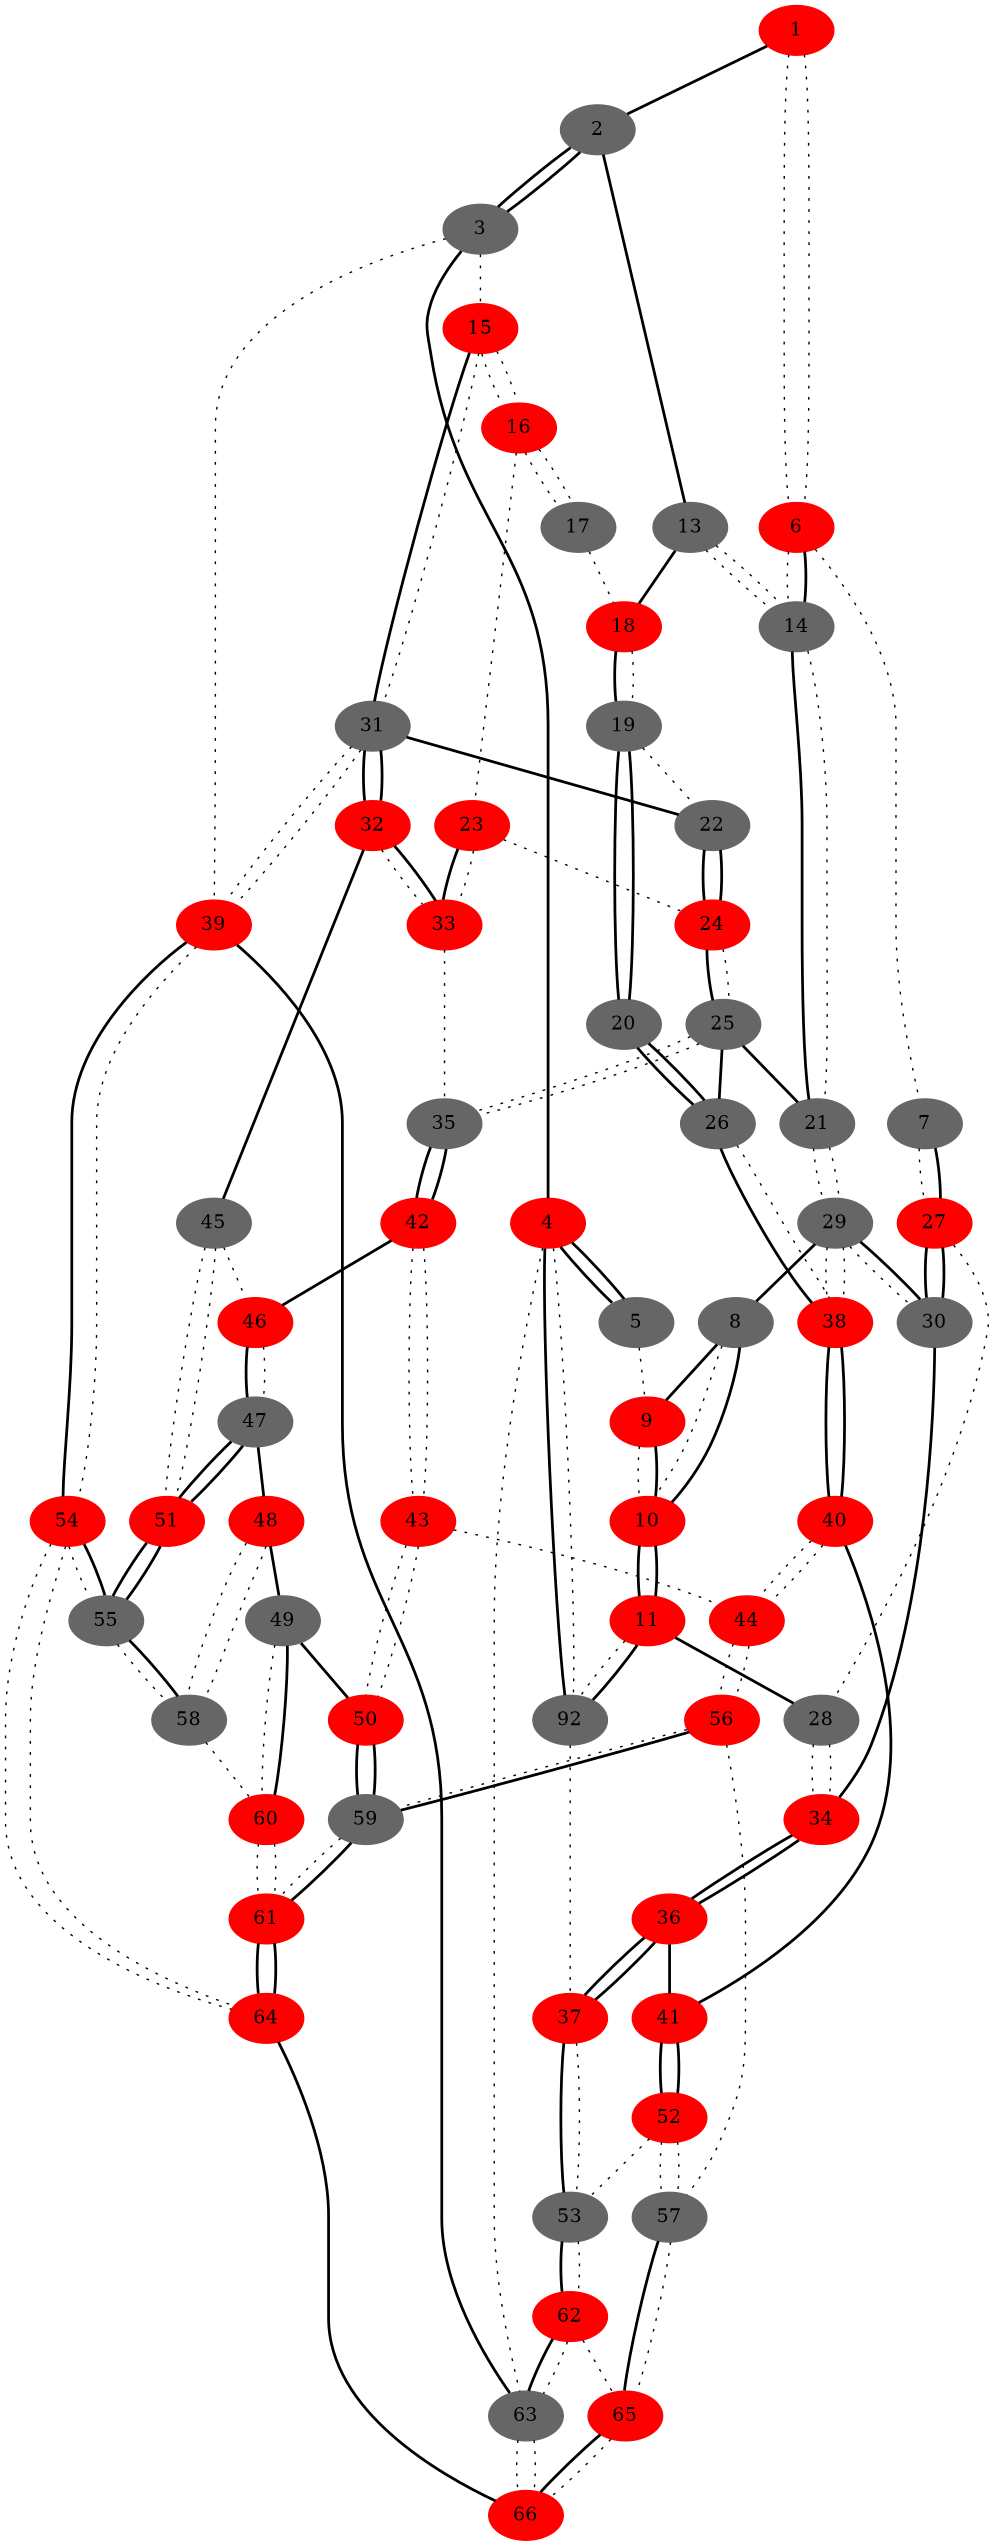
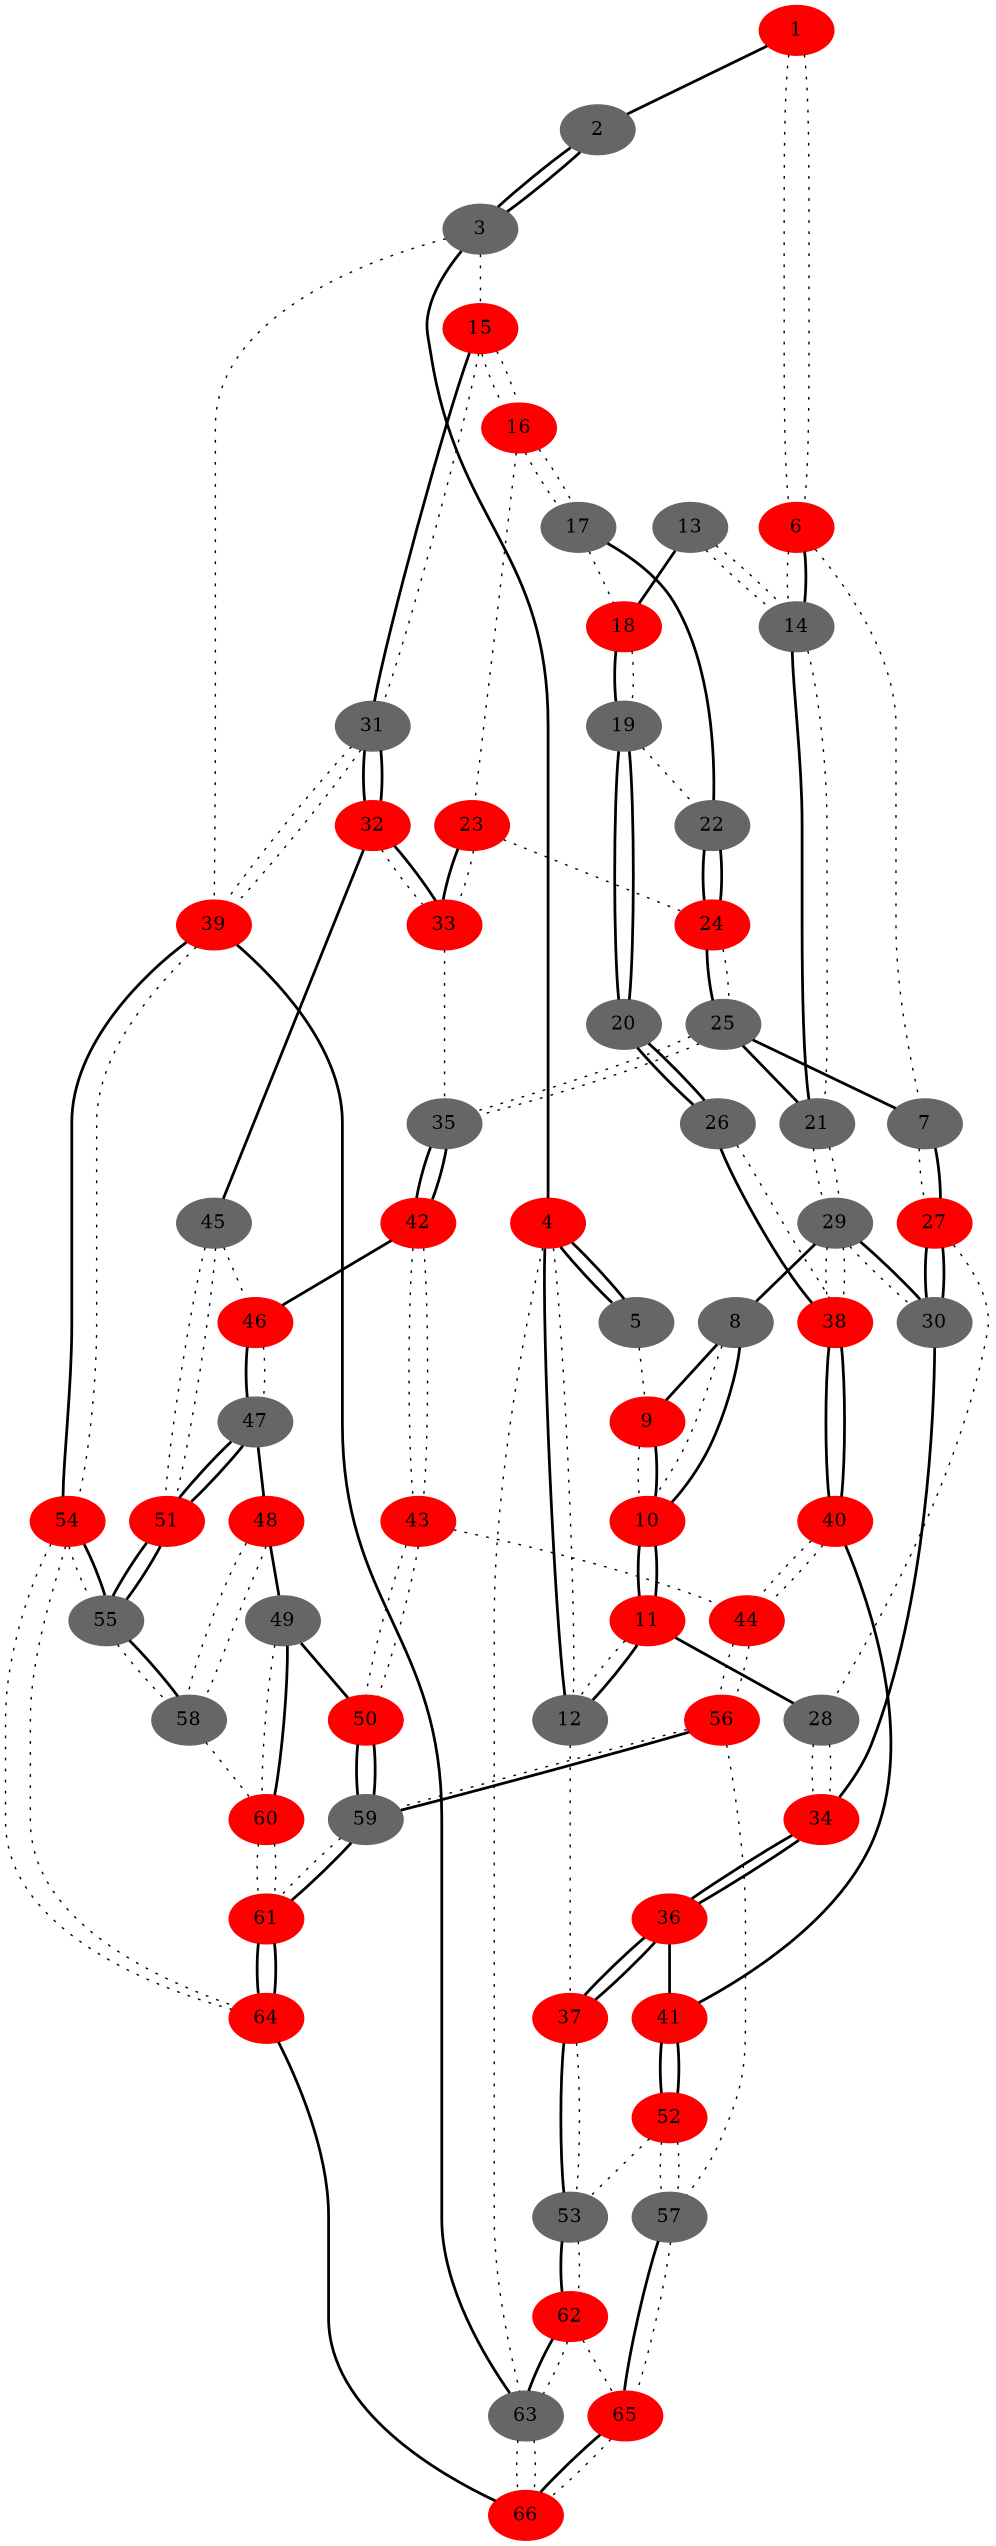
(644, 329) -> none
(536, 774) -> (697, 655)
(721, 1074) -> (817, 1071)
(570, 1720) -> (570, 1720)
